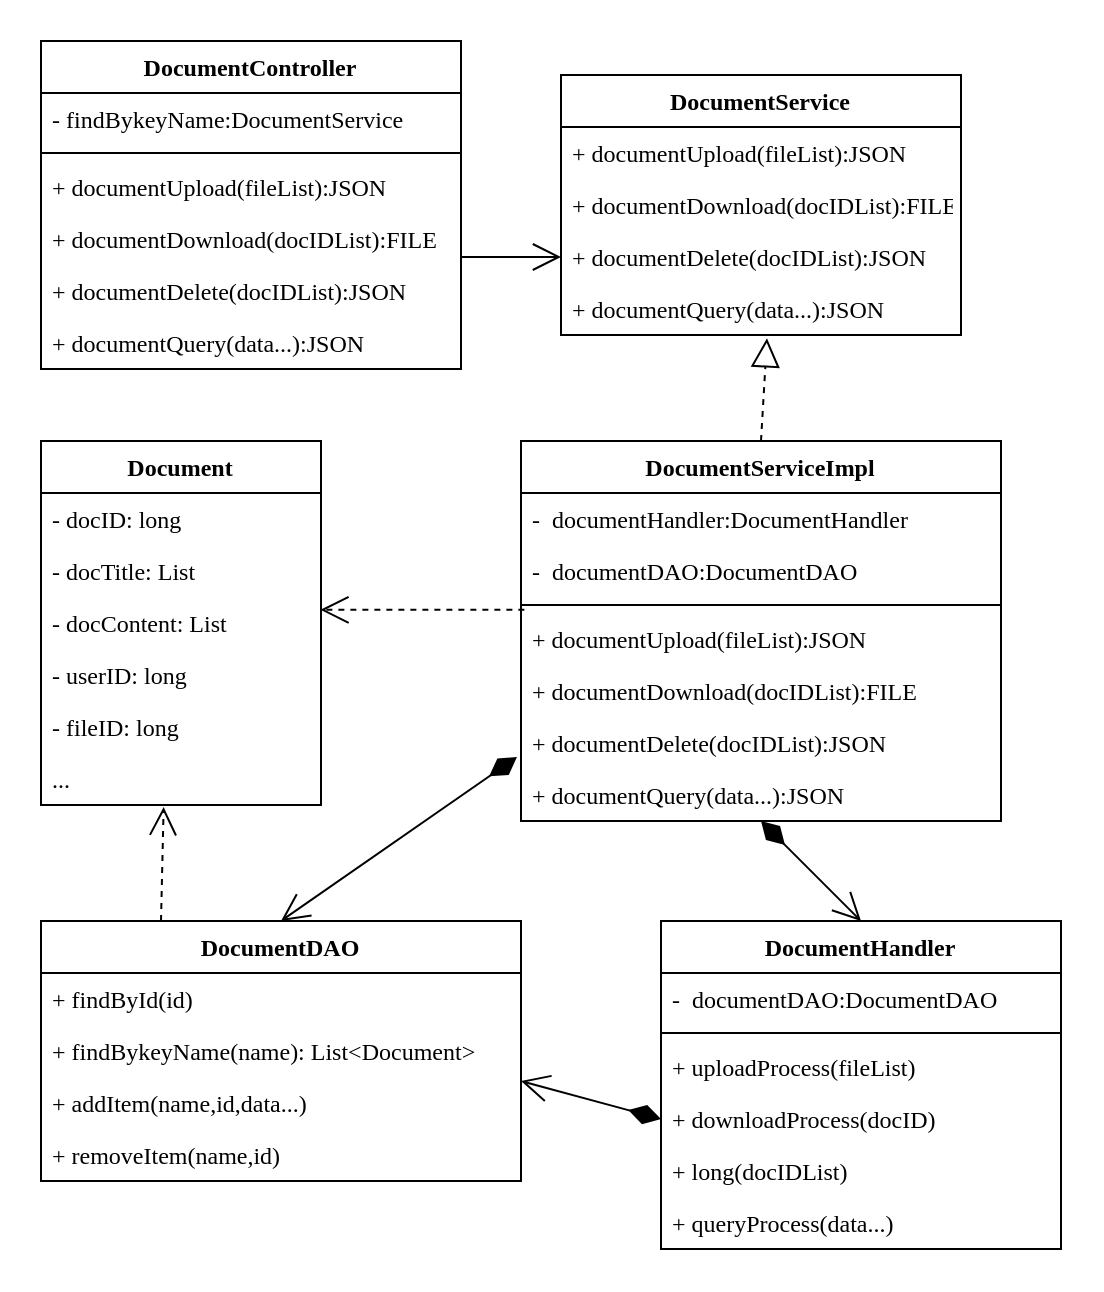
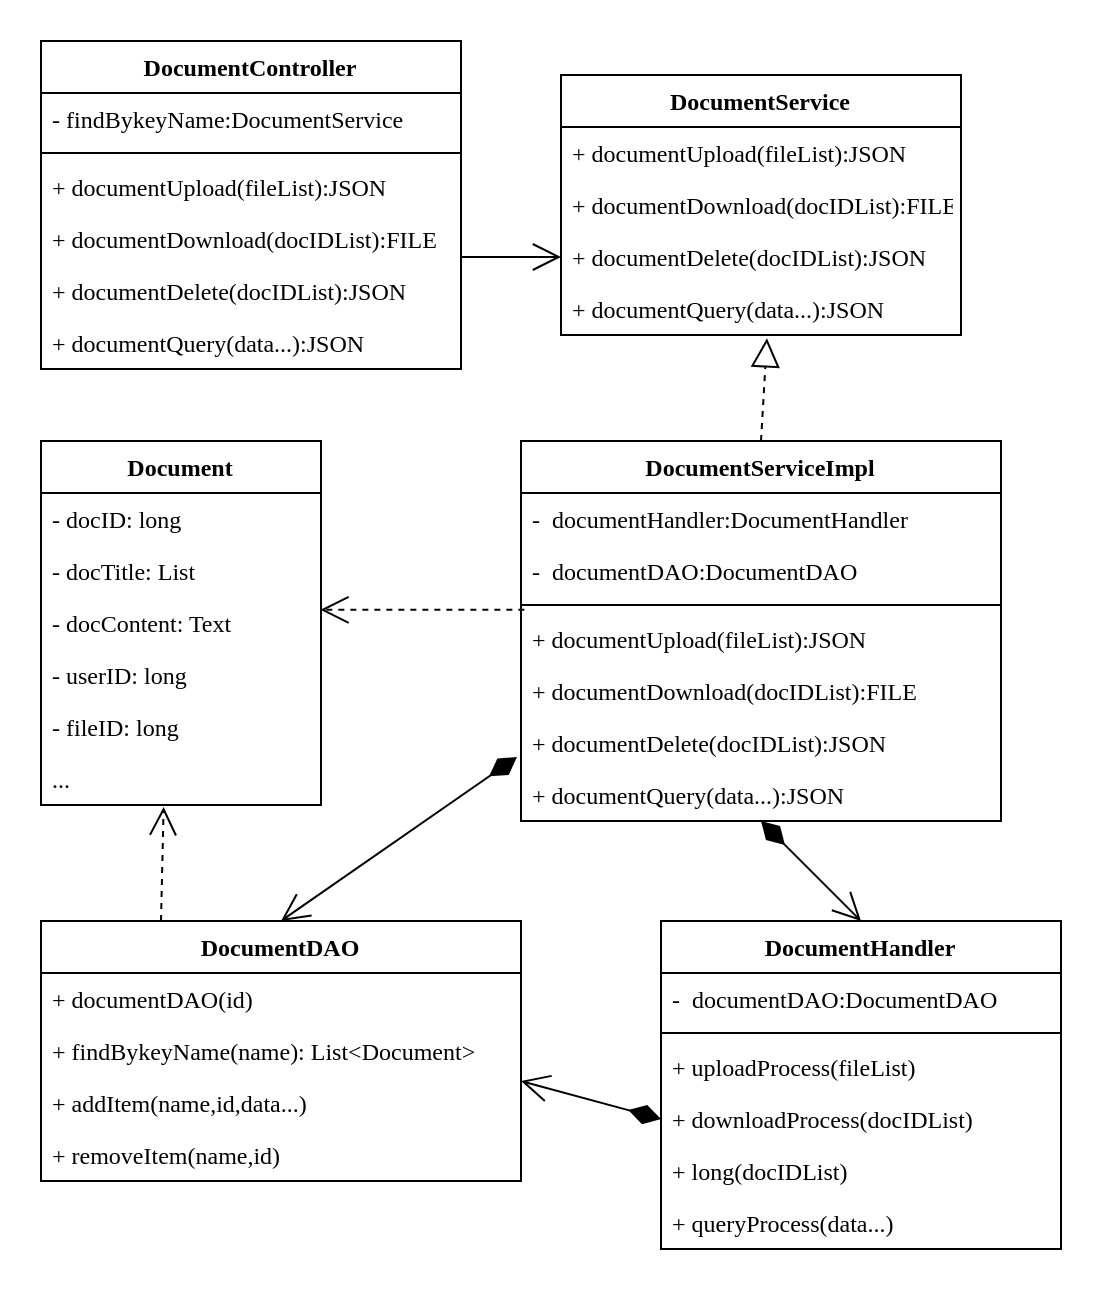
(160, 624) -> (164, 624)
(137, 1000) -> (160, 1000)
(827, 1120) -> (851, 1120)
